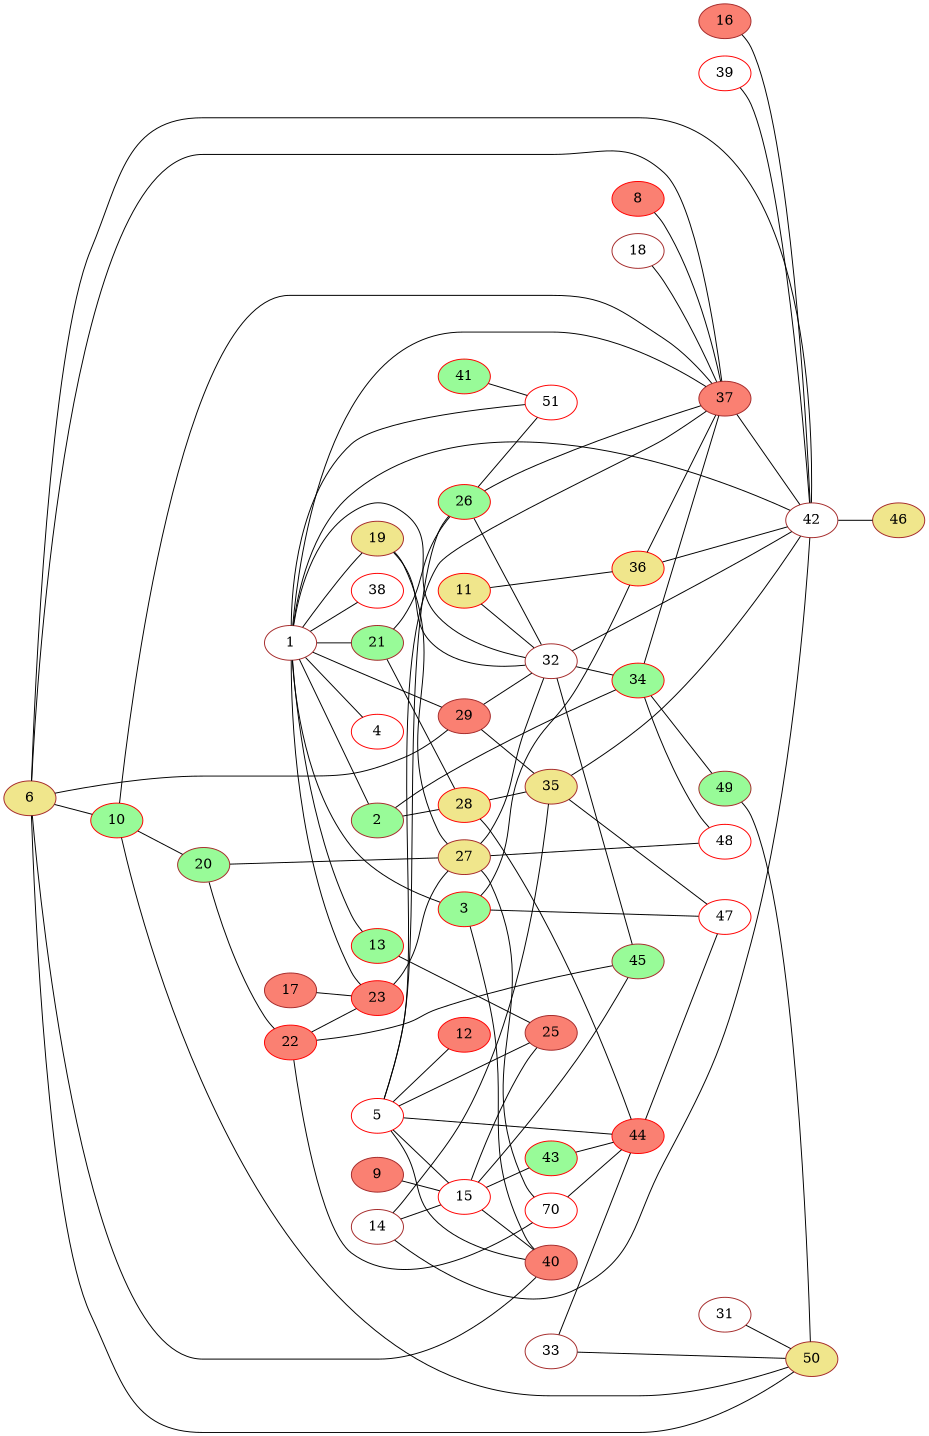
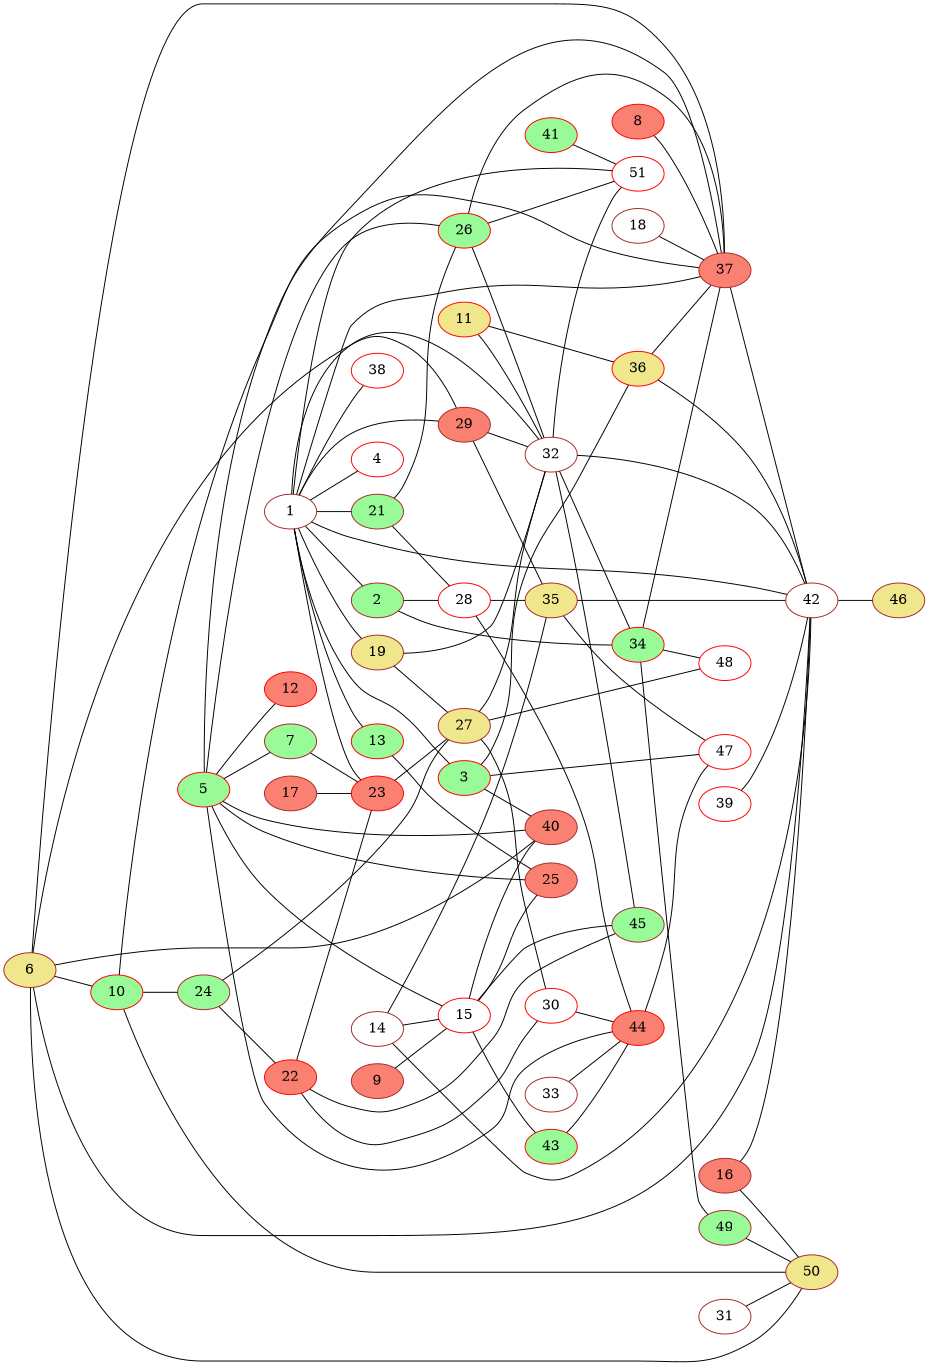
none -> (573, 308)
none -> (291, 741)
(464, 805) -> (464, 600)
(204, 865) -> (204, 992)
(377, 1116) -> (204, 790)
(551, 1210) -> (551, 1006)
(681, 1355) -> (770, 1223)
